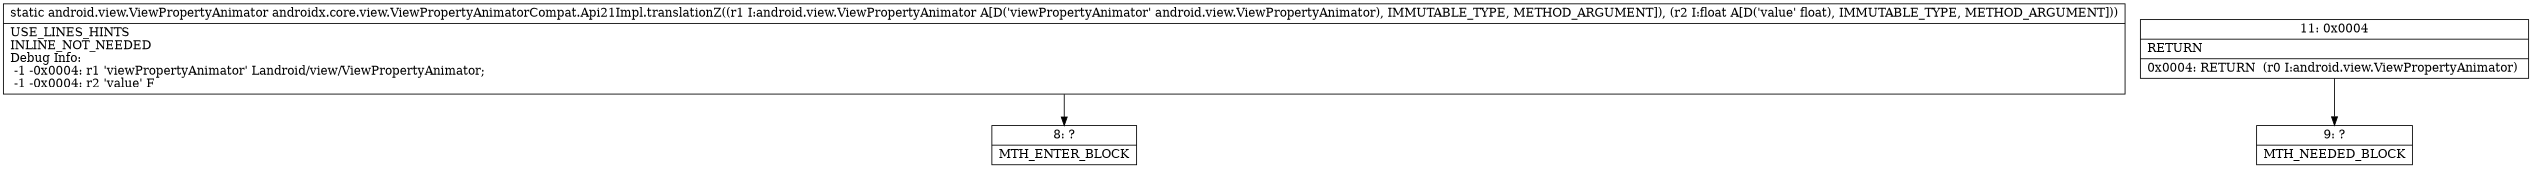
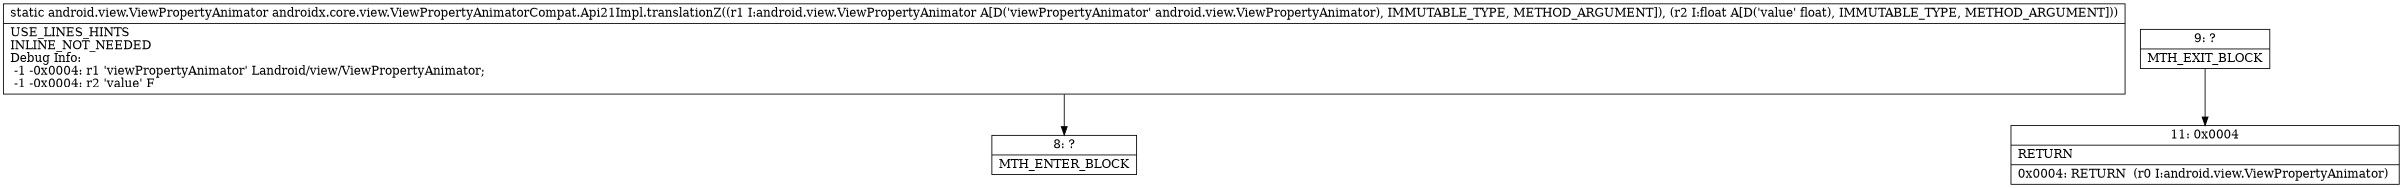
(2335, 98) -> (2205, 93)
(2335, 155) -> (2205, 58)
